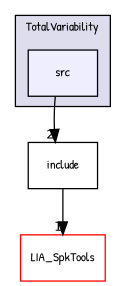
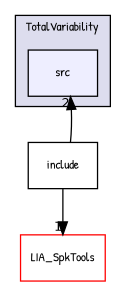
(54, 115) -> (71, 126)
